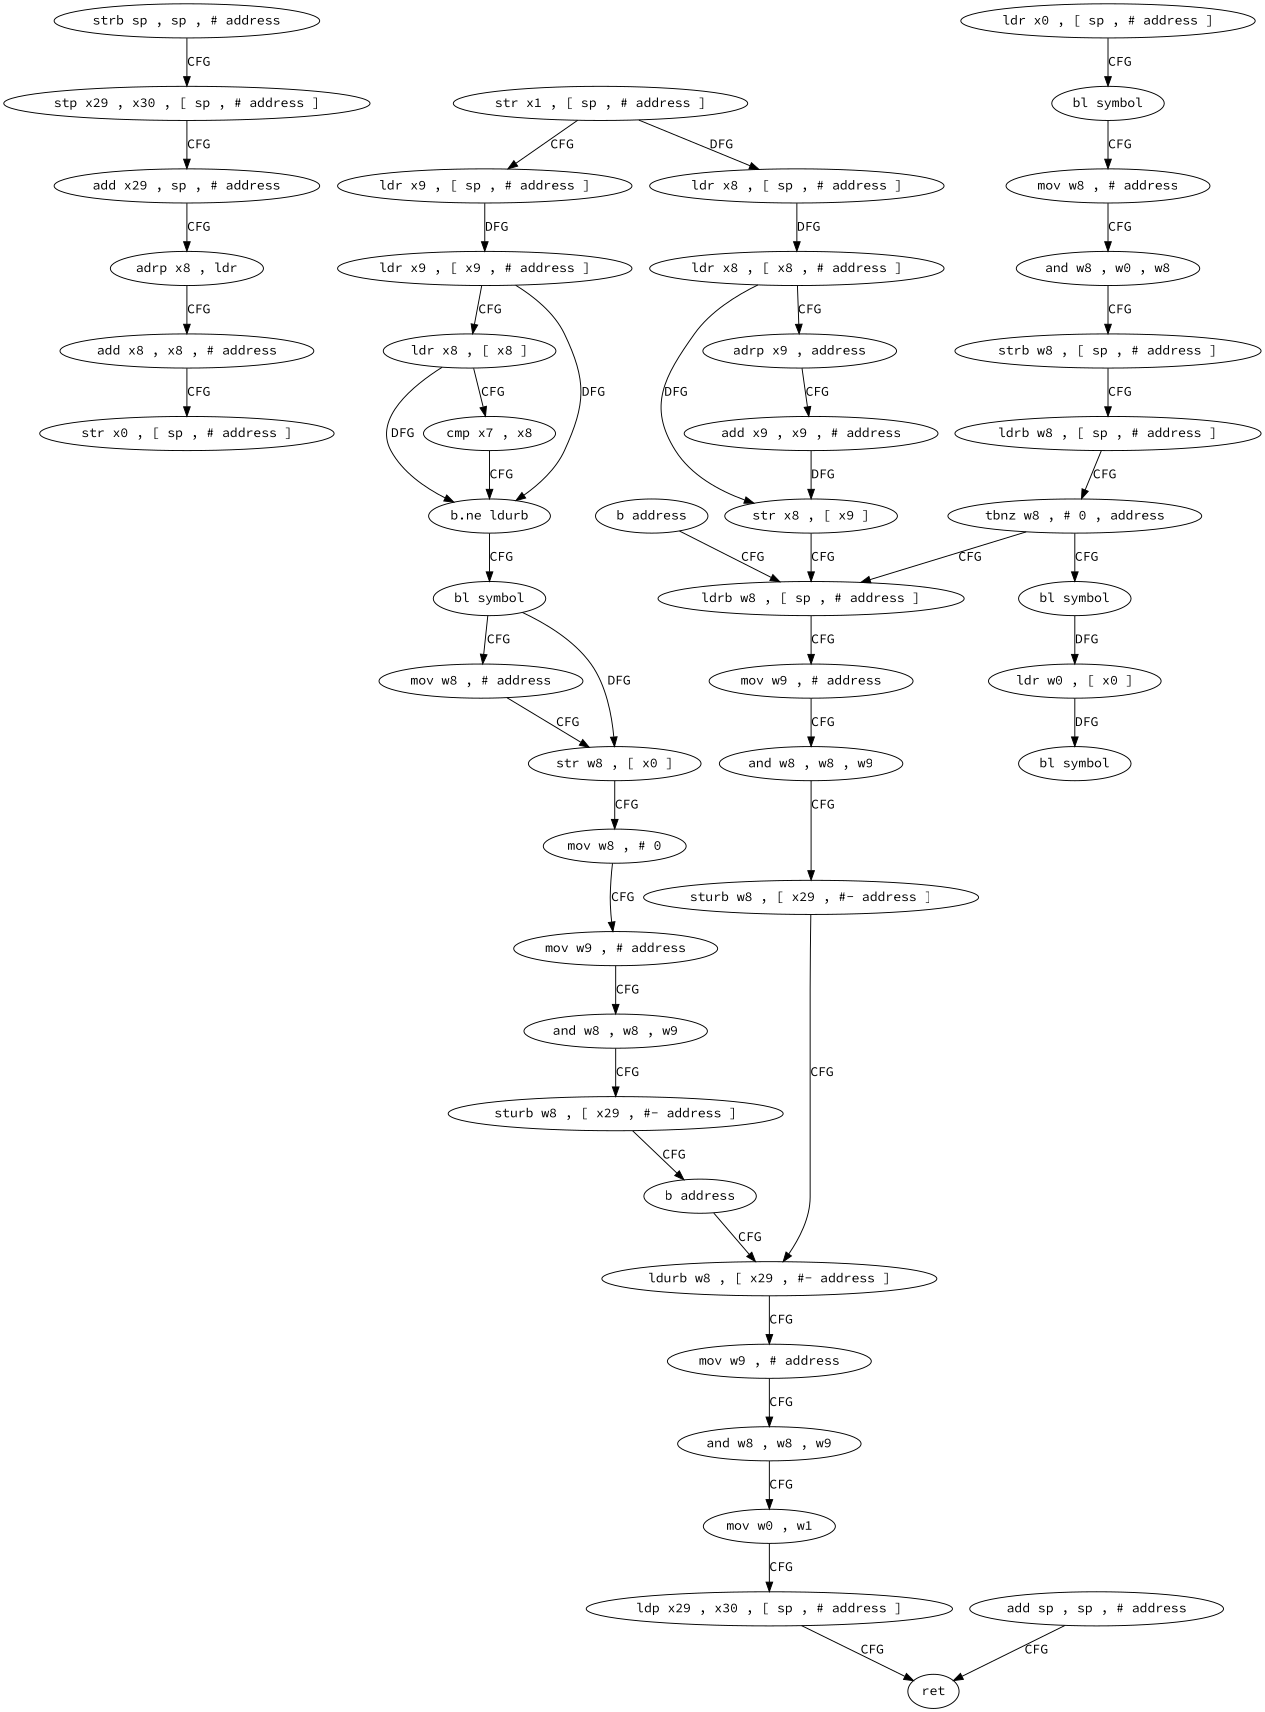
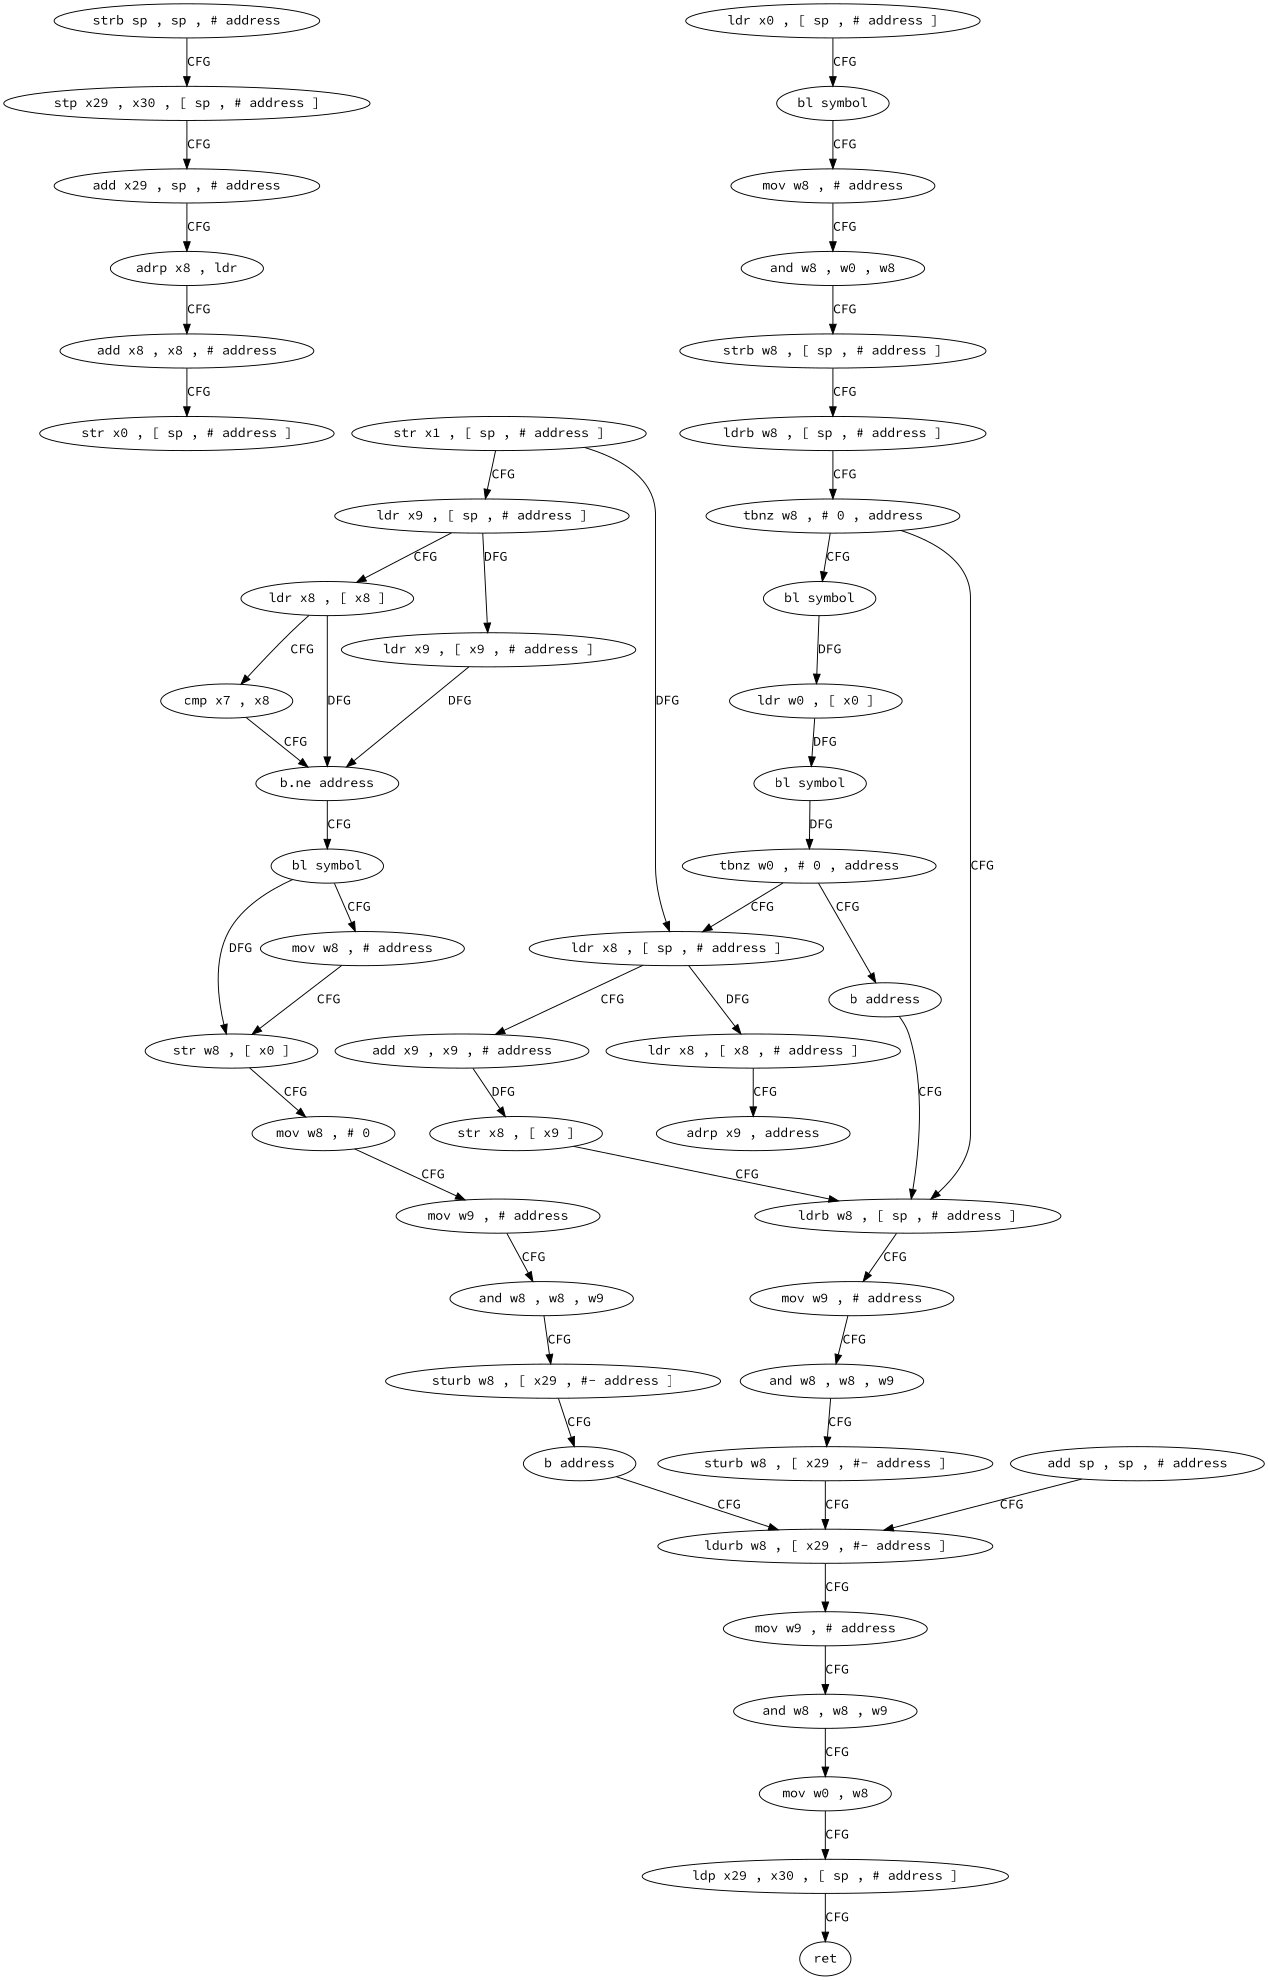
(478, 305) -> (408, 555)
(805, 388) -> (573, 998)
(663, 392) -> none
(490, 516) -> (327, 784)
none -> (809, 866)
(769, 1526) -> (825, 1794)
(1013, 1651) -> (987, 1503)
